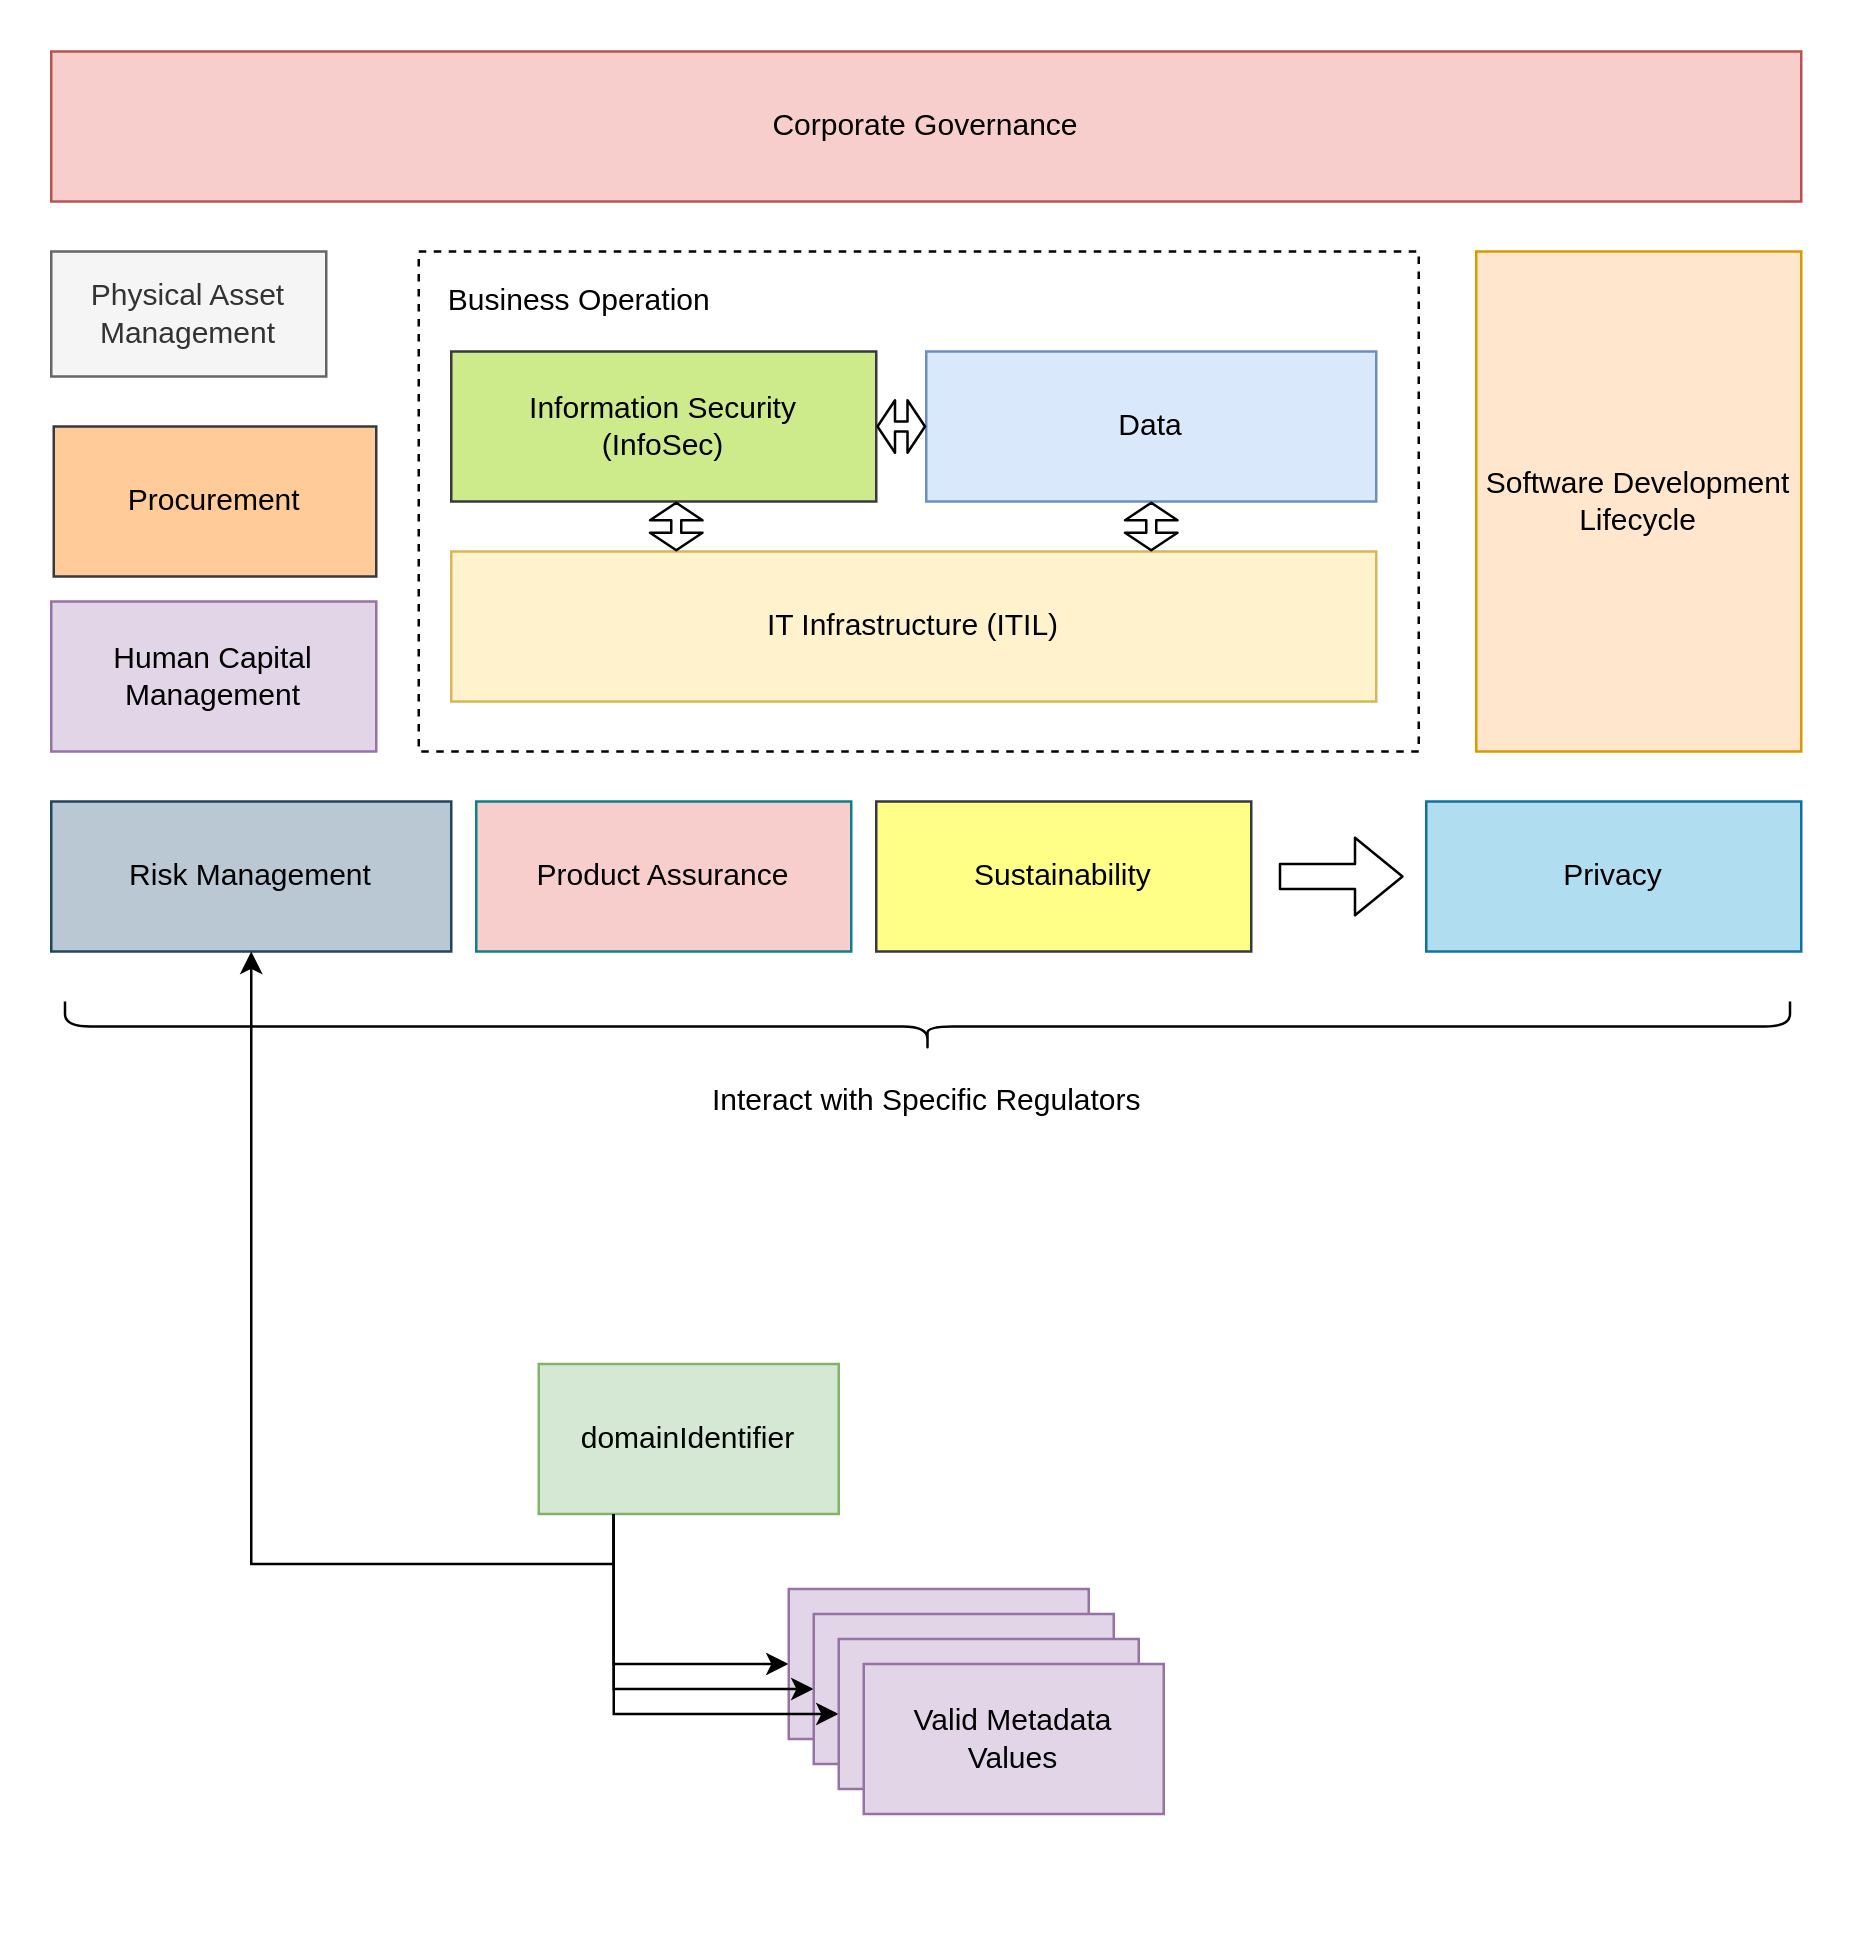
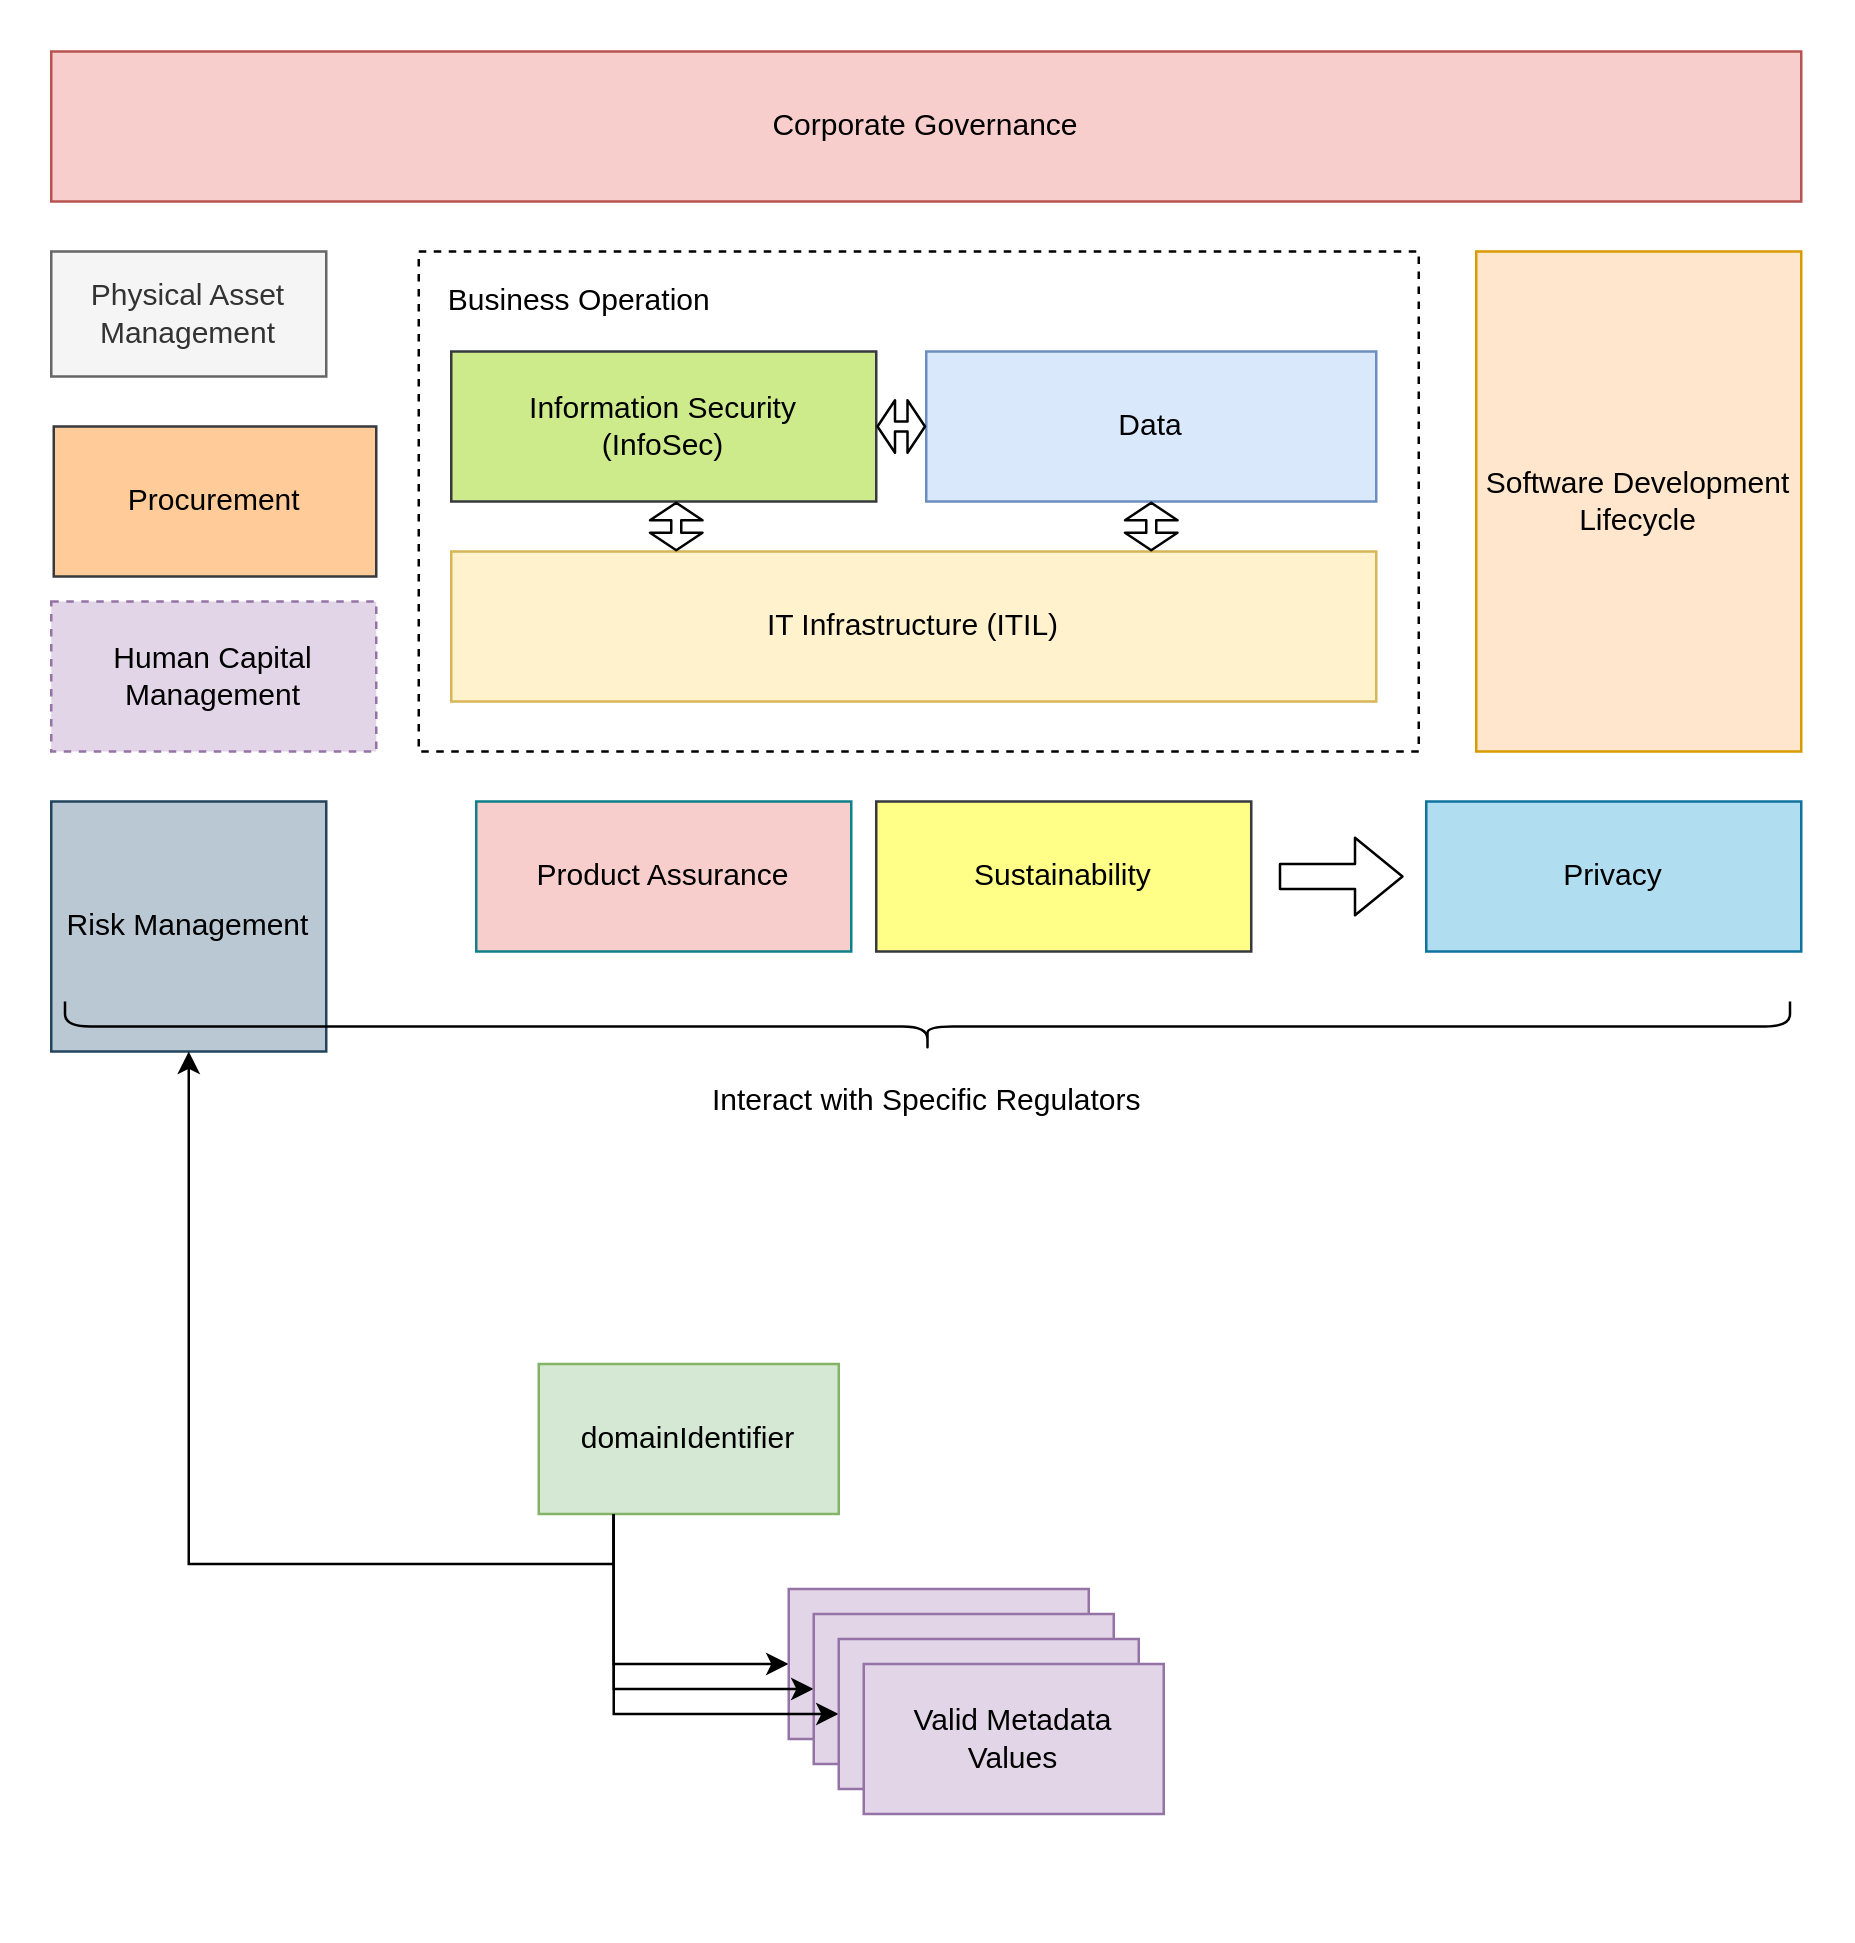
(214, 676) -> (214, 676)
(251, 876) -> (189, 926)
